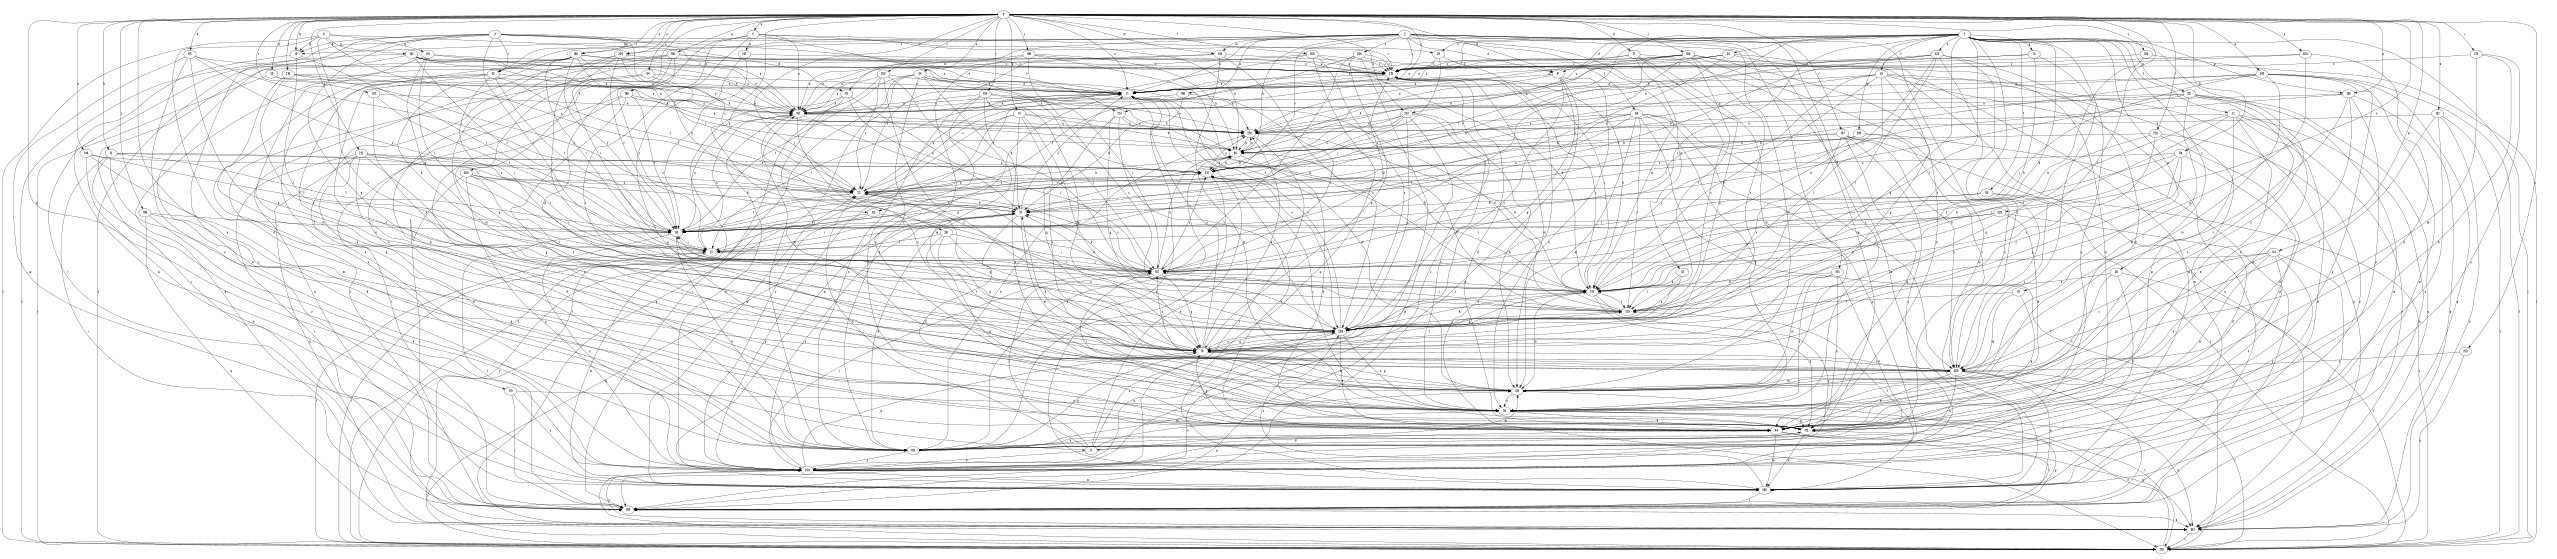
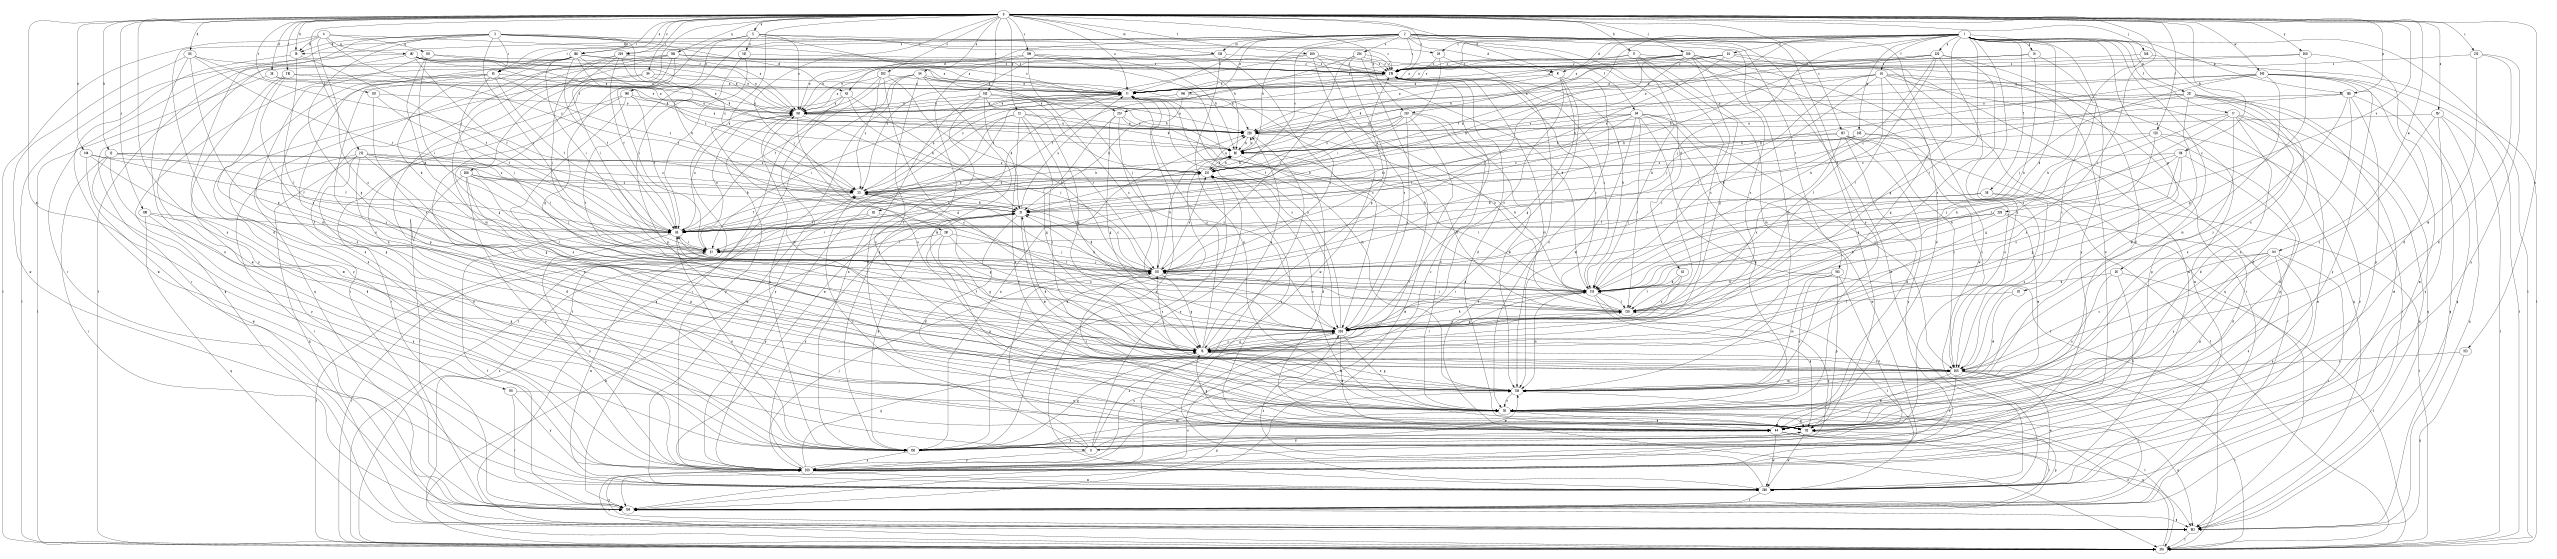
(566, 143) -> (404, 308)
(1989, 391) -> (1073, 378)
